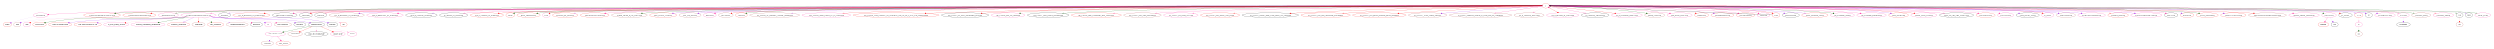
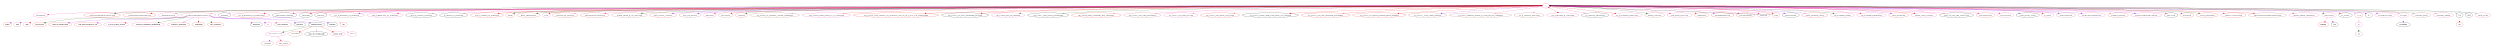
(237, 25) -> none
